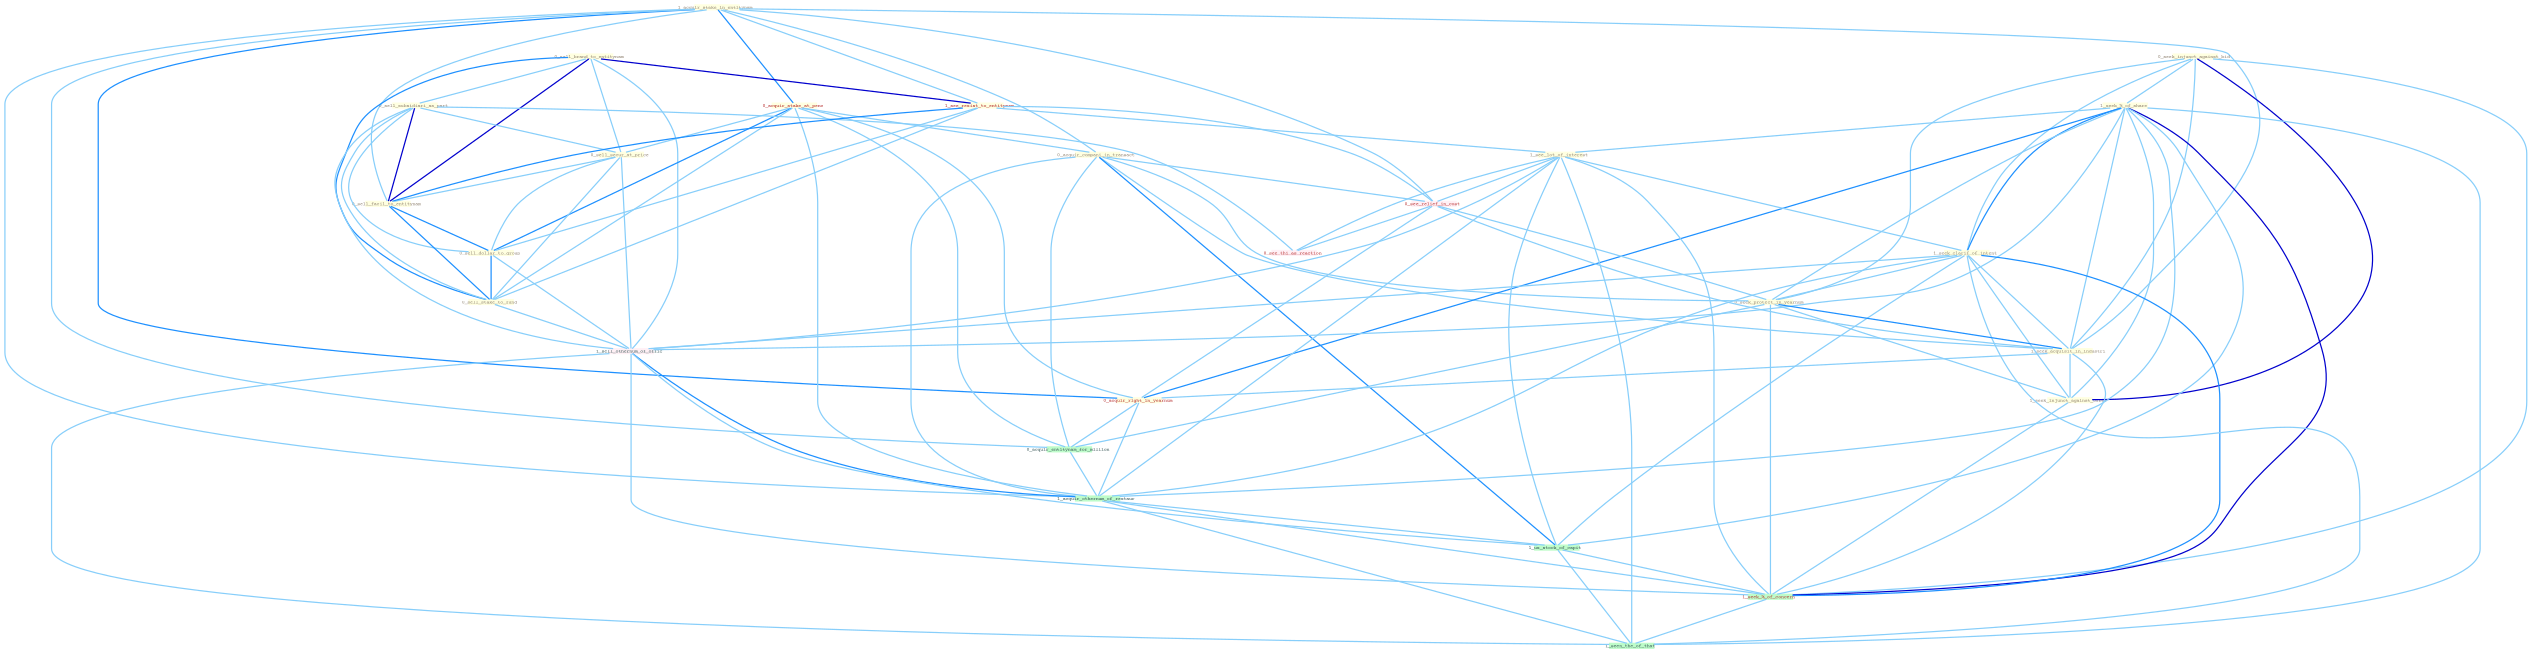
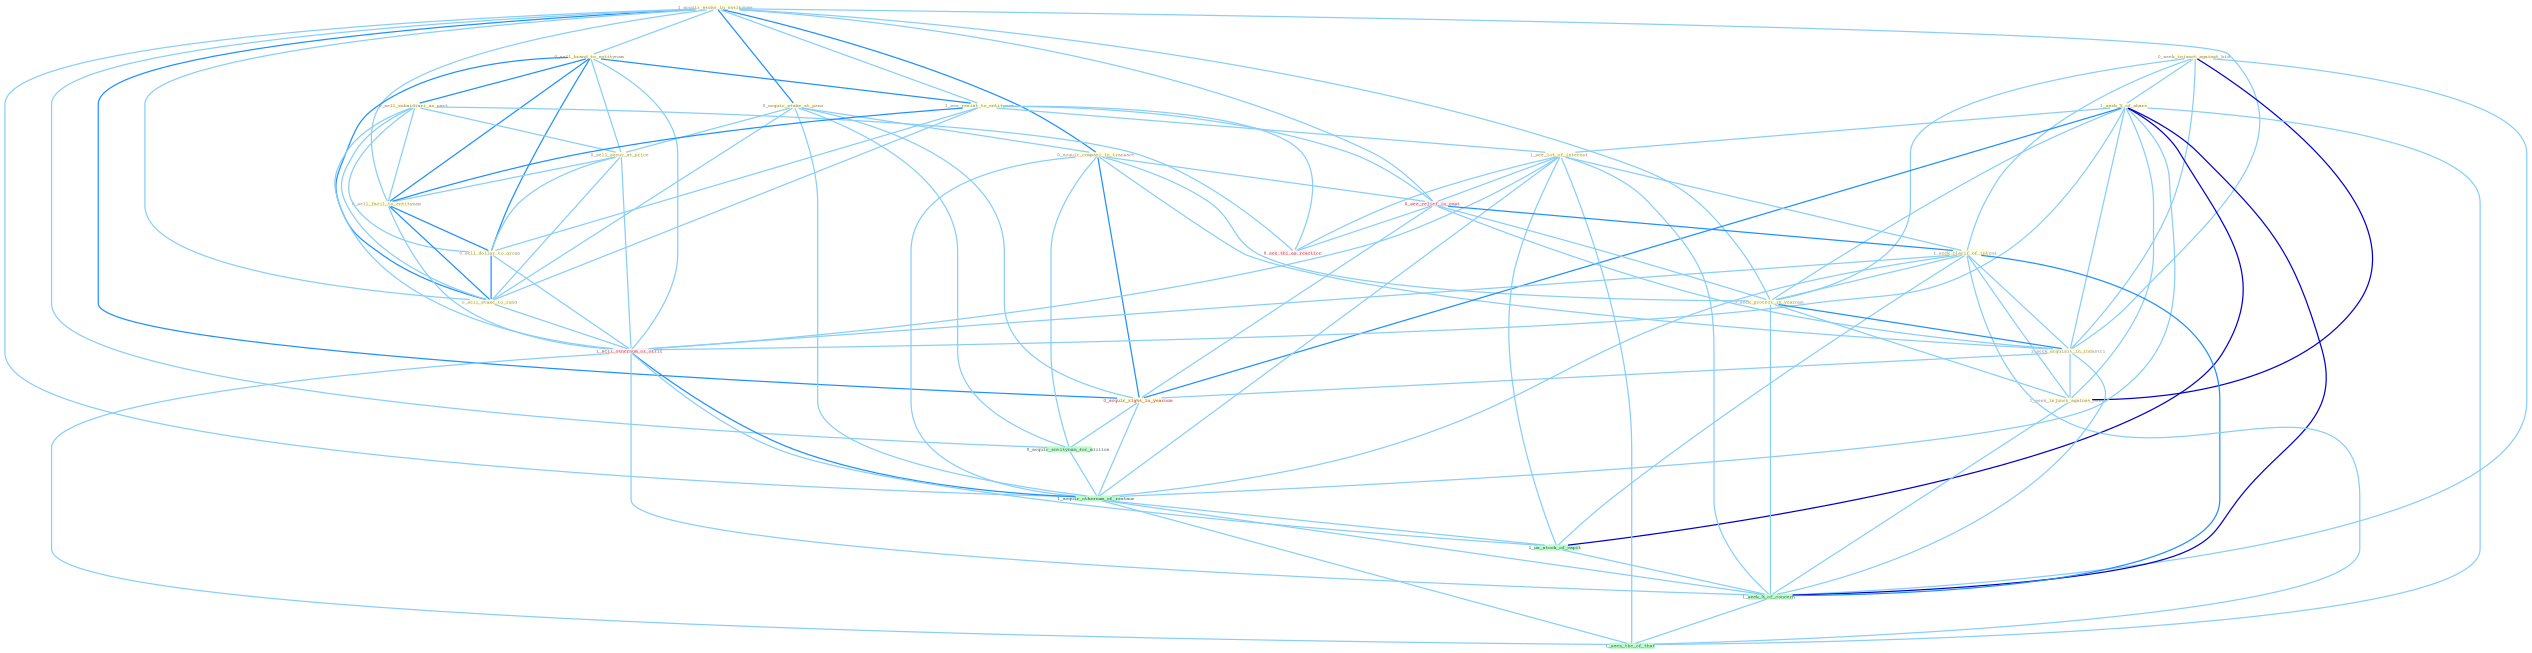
none -> (654, 32)
(916, 65) -> (916, 65)
none -> (192, 75)
(503, 81) -> (503, 81)
(786, 81) -> (786, 81)
(794, 106) -> (794, 106)
(981, 106) -> (981, 106)
(484, 134) -> (484, 134)
none -> (1294, 147)
(401, 155) -> (401, 155)
(2026, 159) -> (1688, 227)
(643, 179) -> (536, 152)
none -> (474, 314)
(631, 351) -> (631, 351)
(1327, 351) -> (1119, 278)
(1420, 376) -> (1288, 75)
(2049, 450) -> (2049, 450)
(1770, 597) -> (1770, 597)
(1596, 599) -> none
